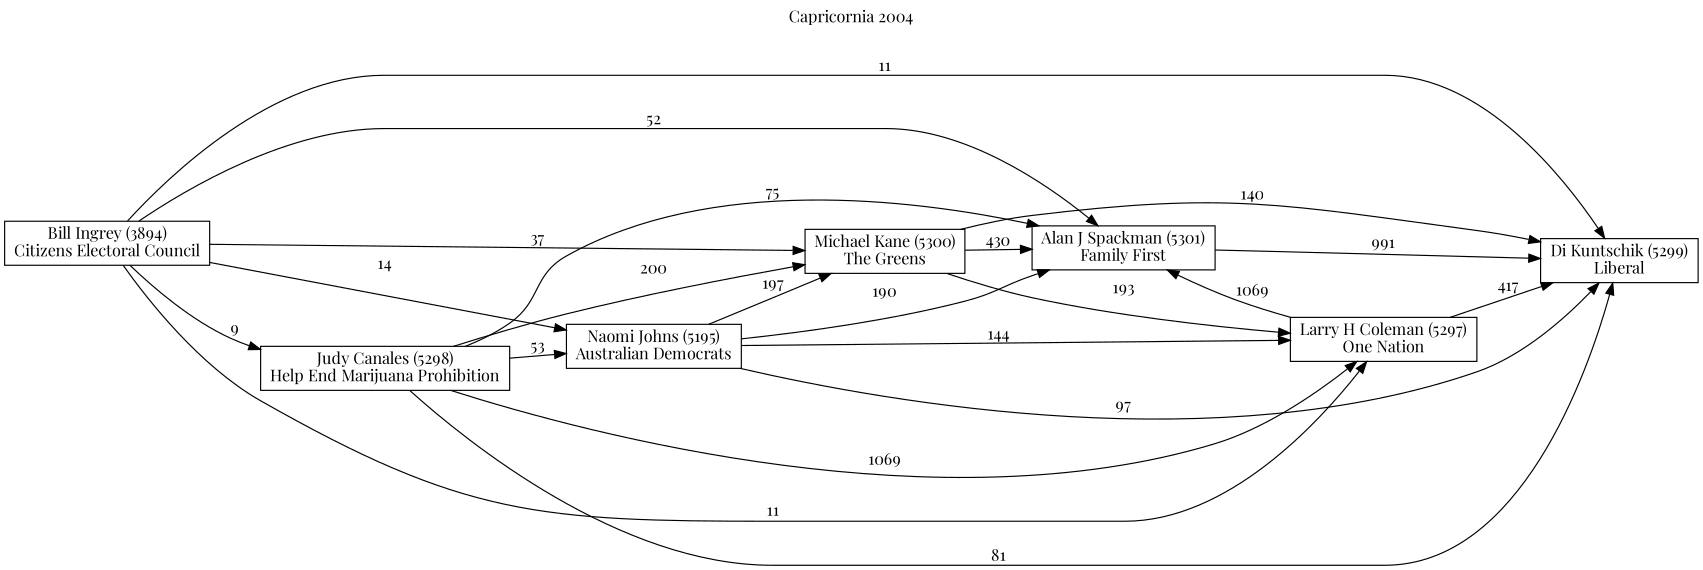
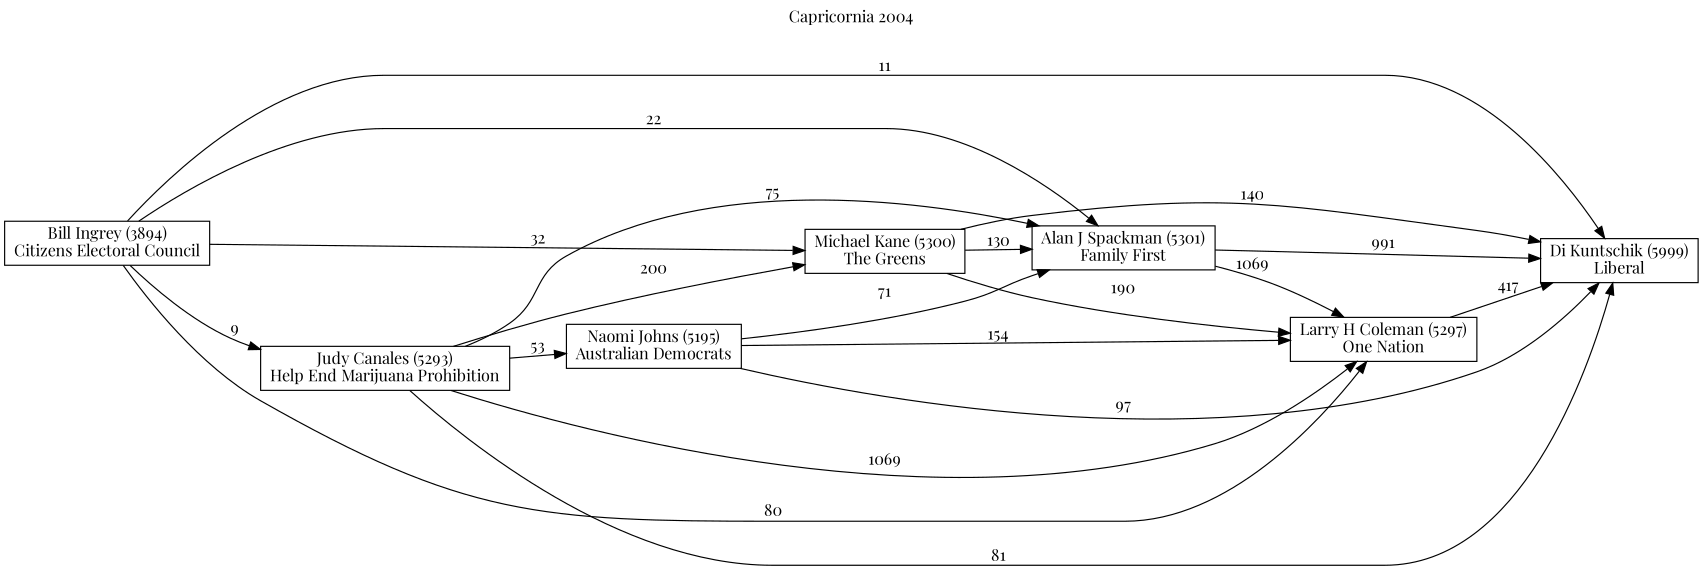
(654, 120) -> (654, 120)
(538, 239) -> (538, 239)
(998, 242) -> (998, 242)
(1619, 261) -> (1619, 261)
(1124, 289) -> (1124, 289)
(885, 292) -> (885, 292)
(382, 295) -> none
(1233, 299) -> (1276, 285)
(765, 301) -> none
(998, 335) -> (998, 335)
(385, 368) -> (385, 368)
(773, 511) -> (773, 511)
